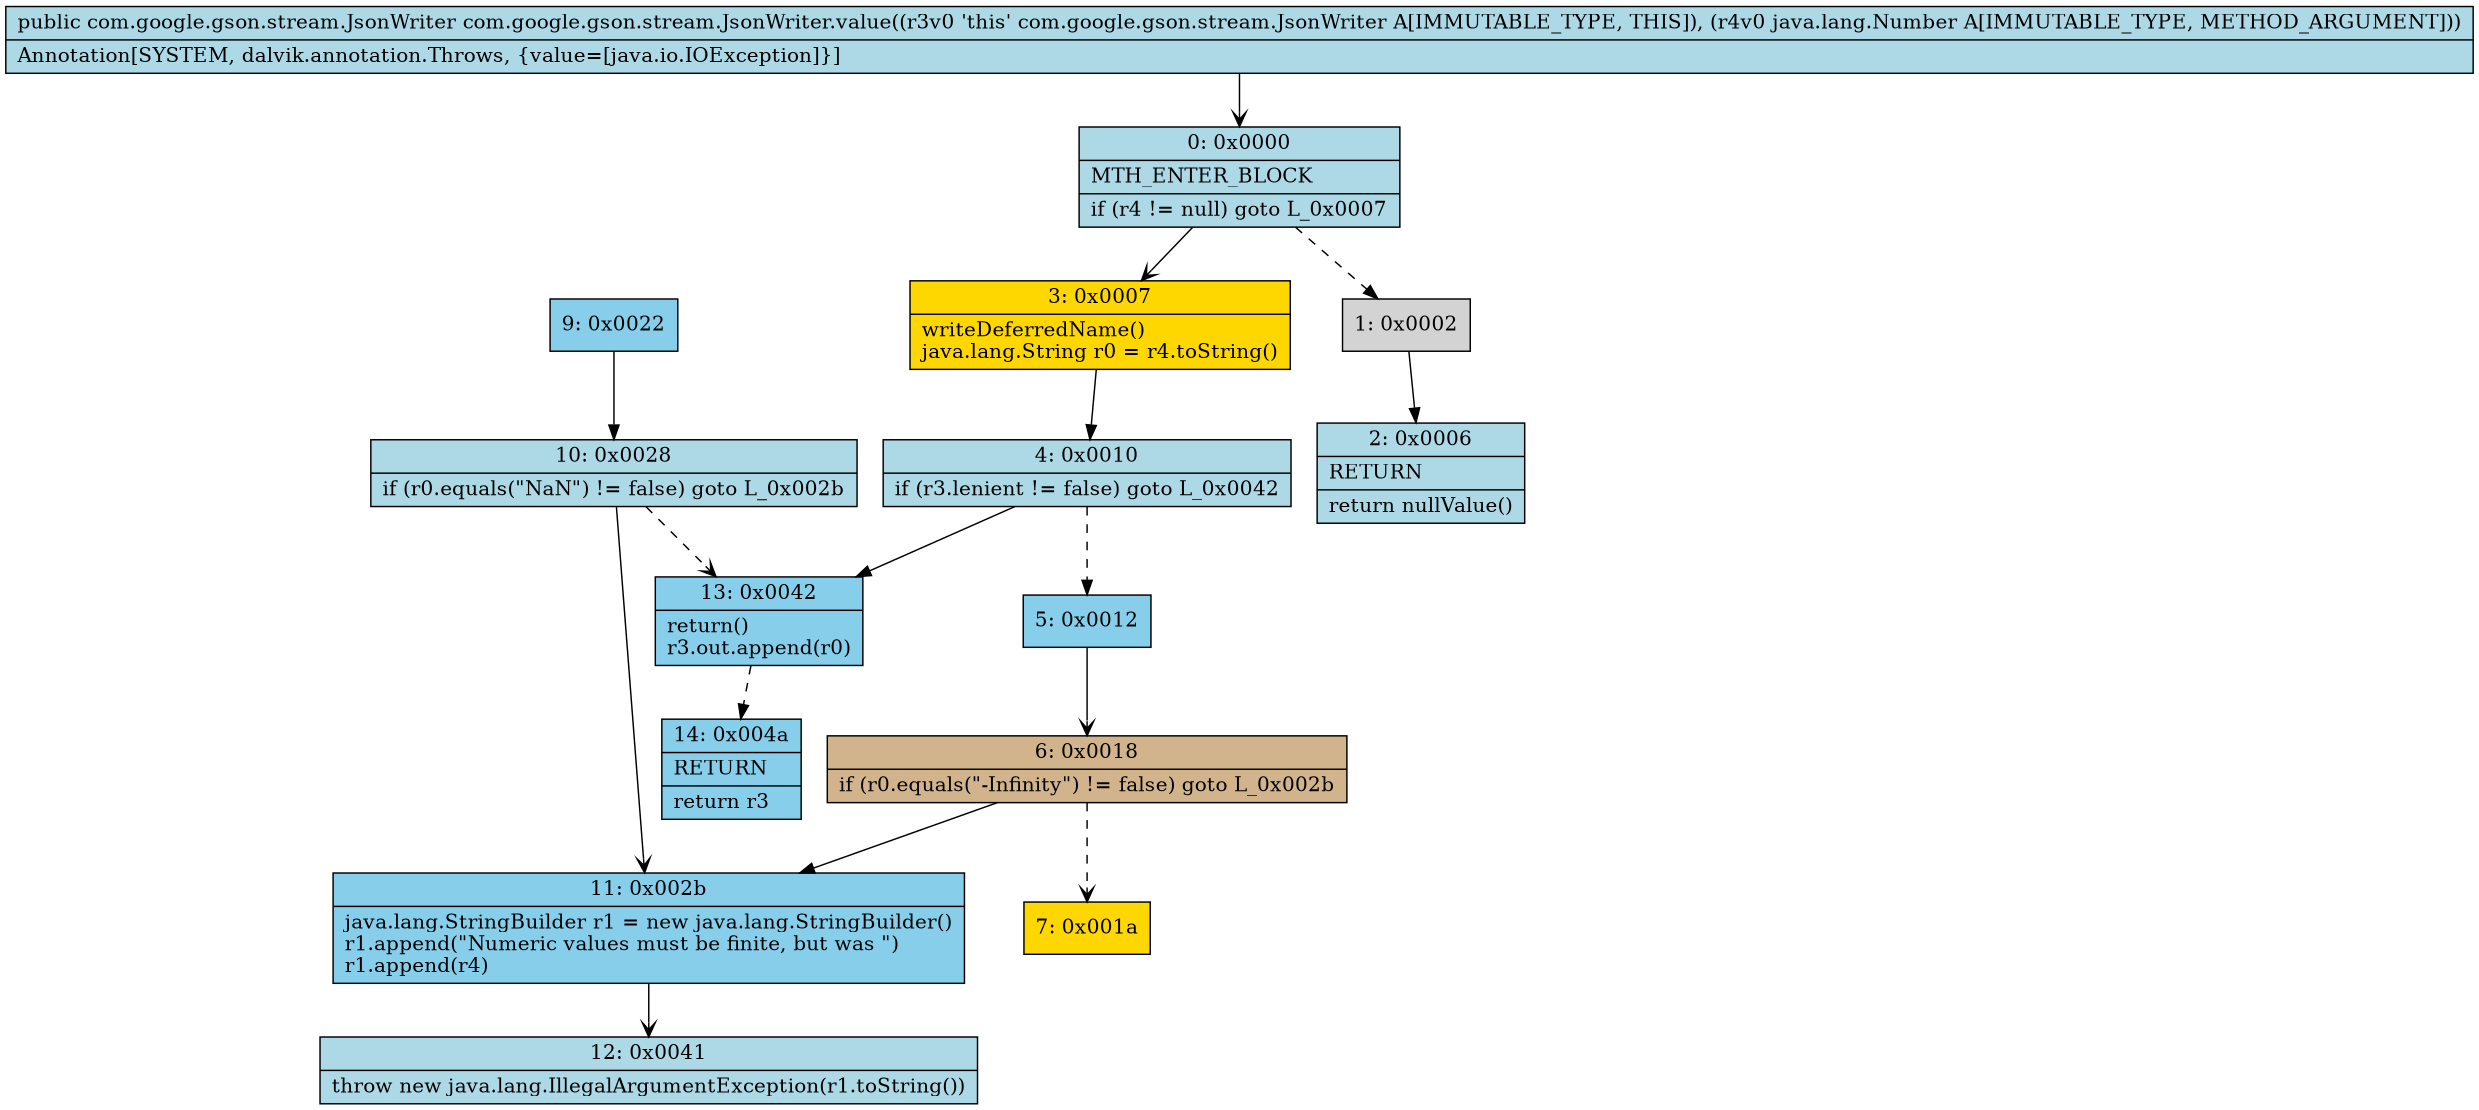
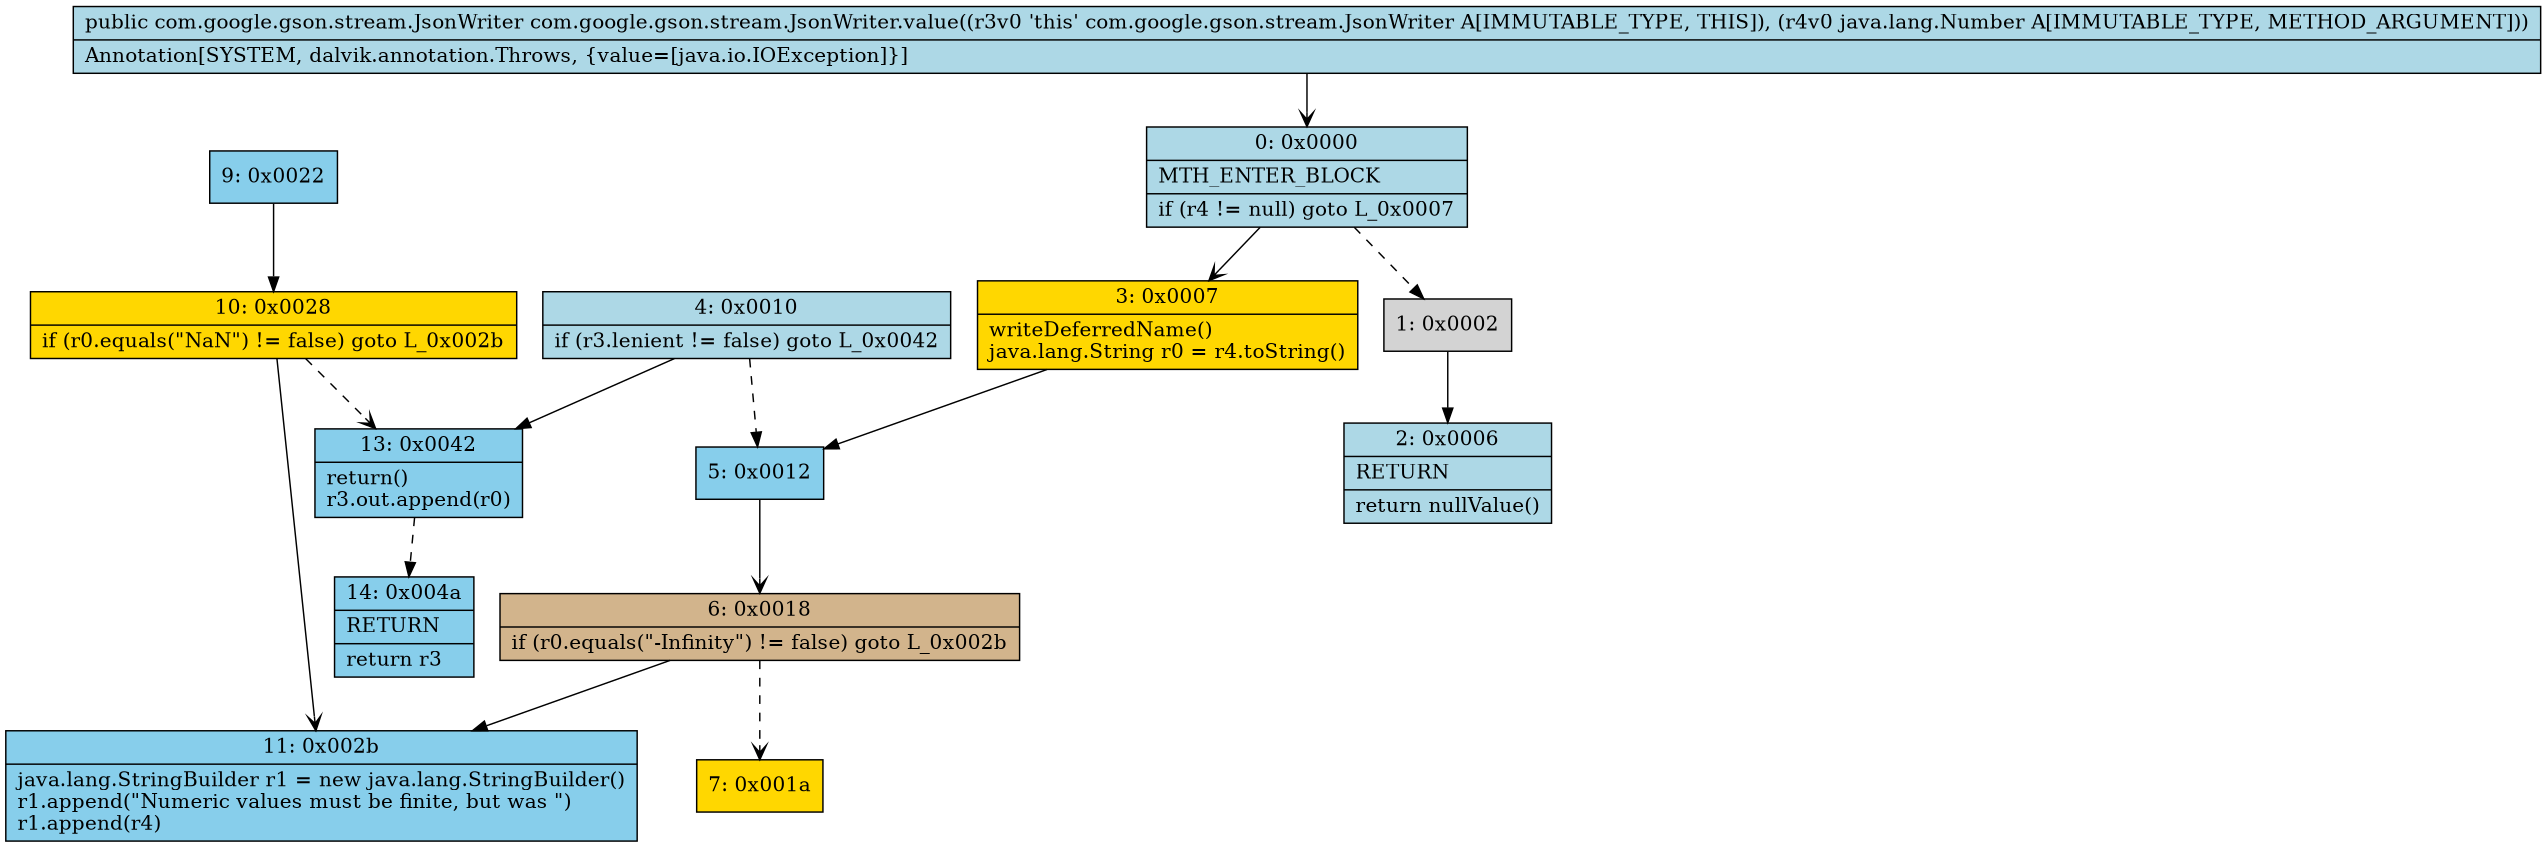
(1094, 397) -> (942, 407)
(614, 473) -> (274, 325)
(649, 1070) -> none
